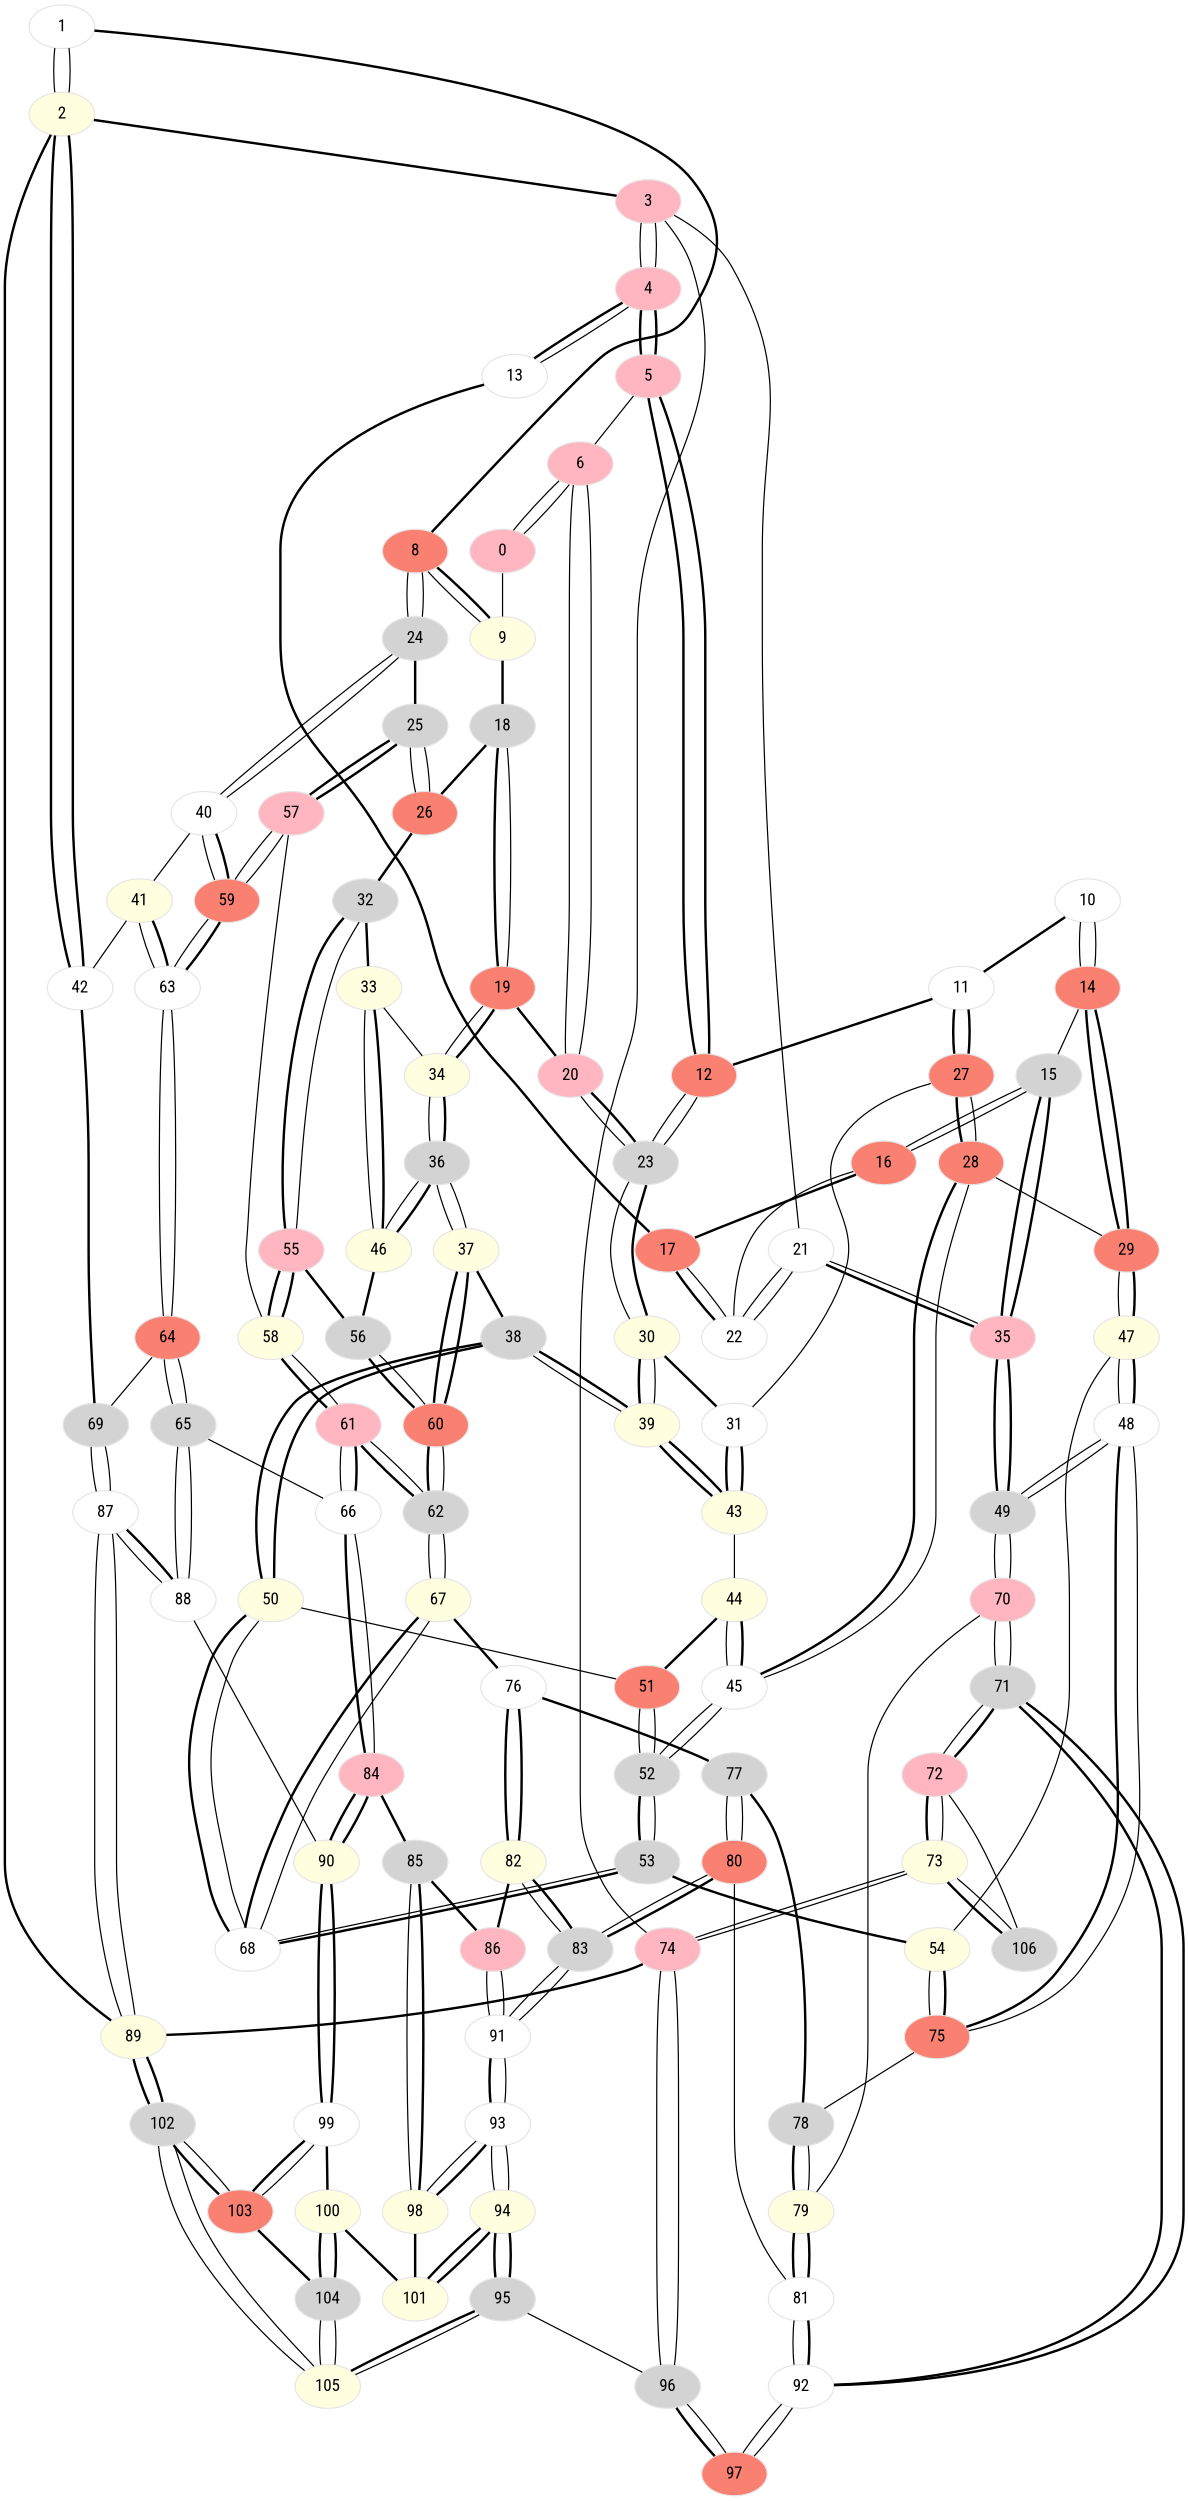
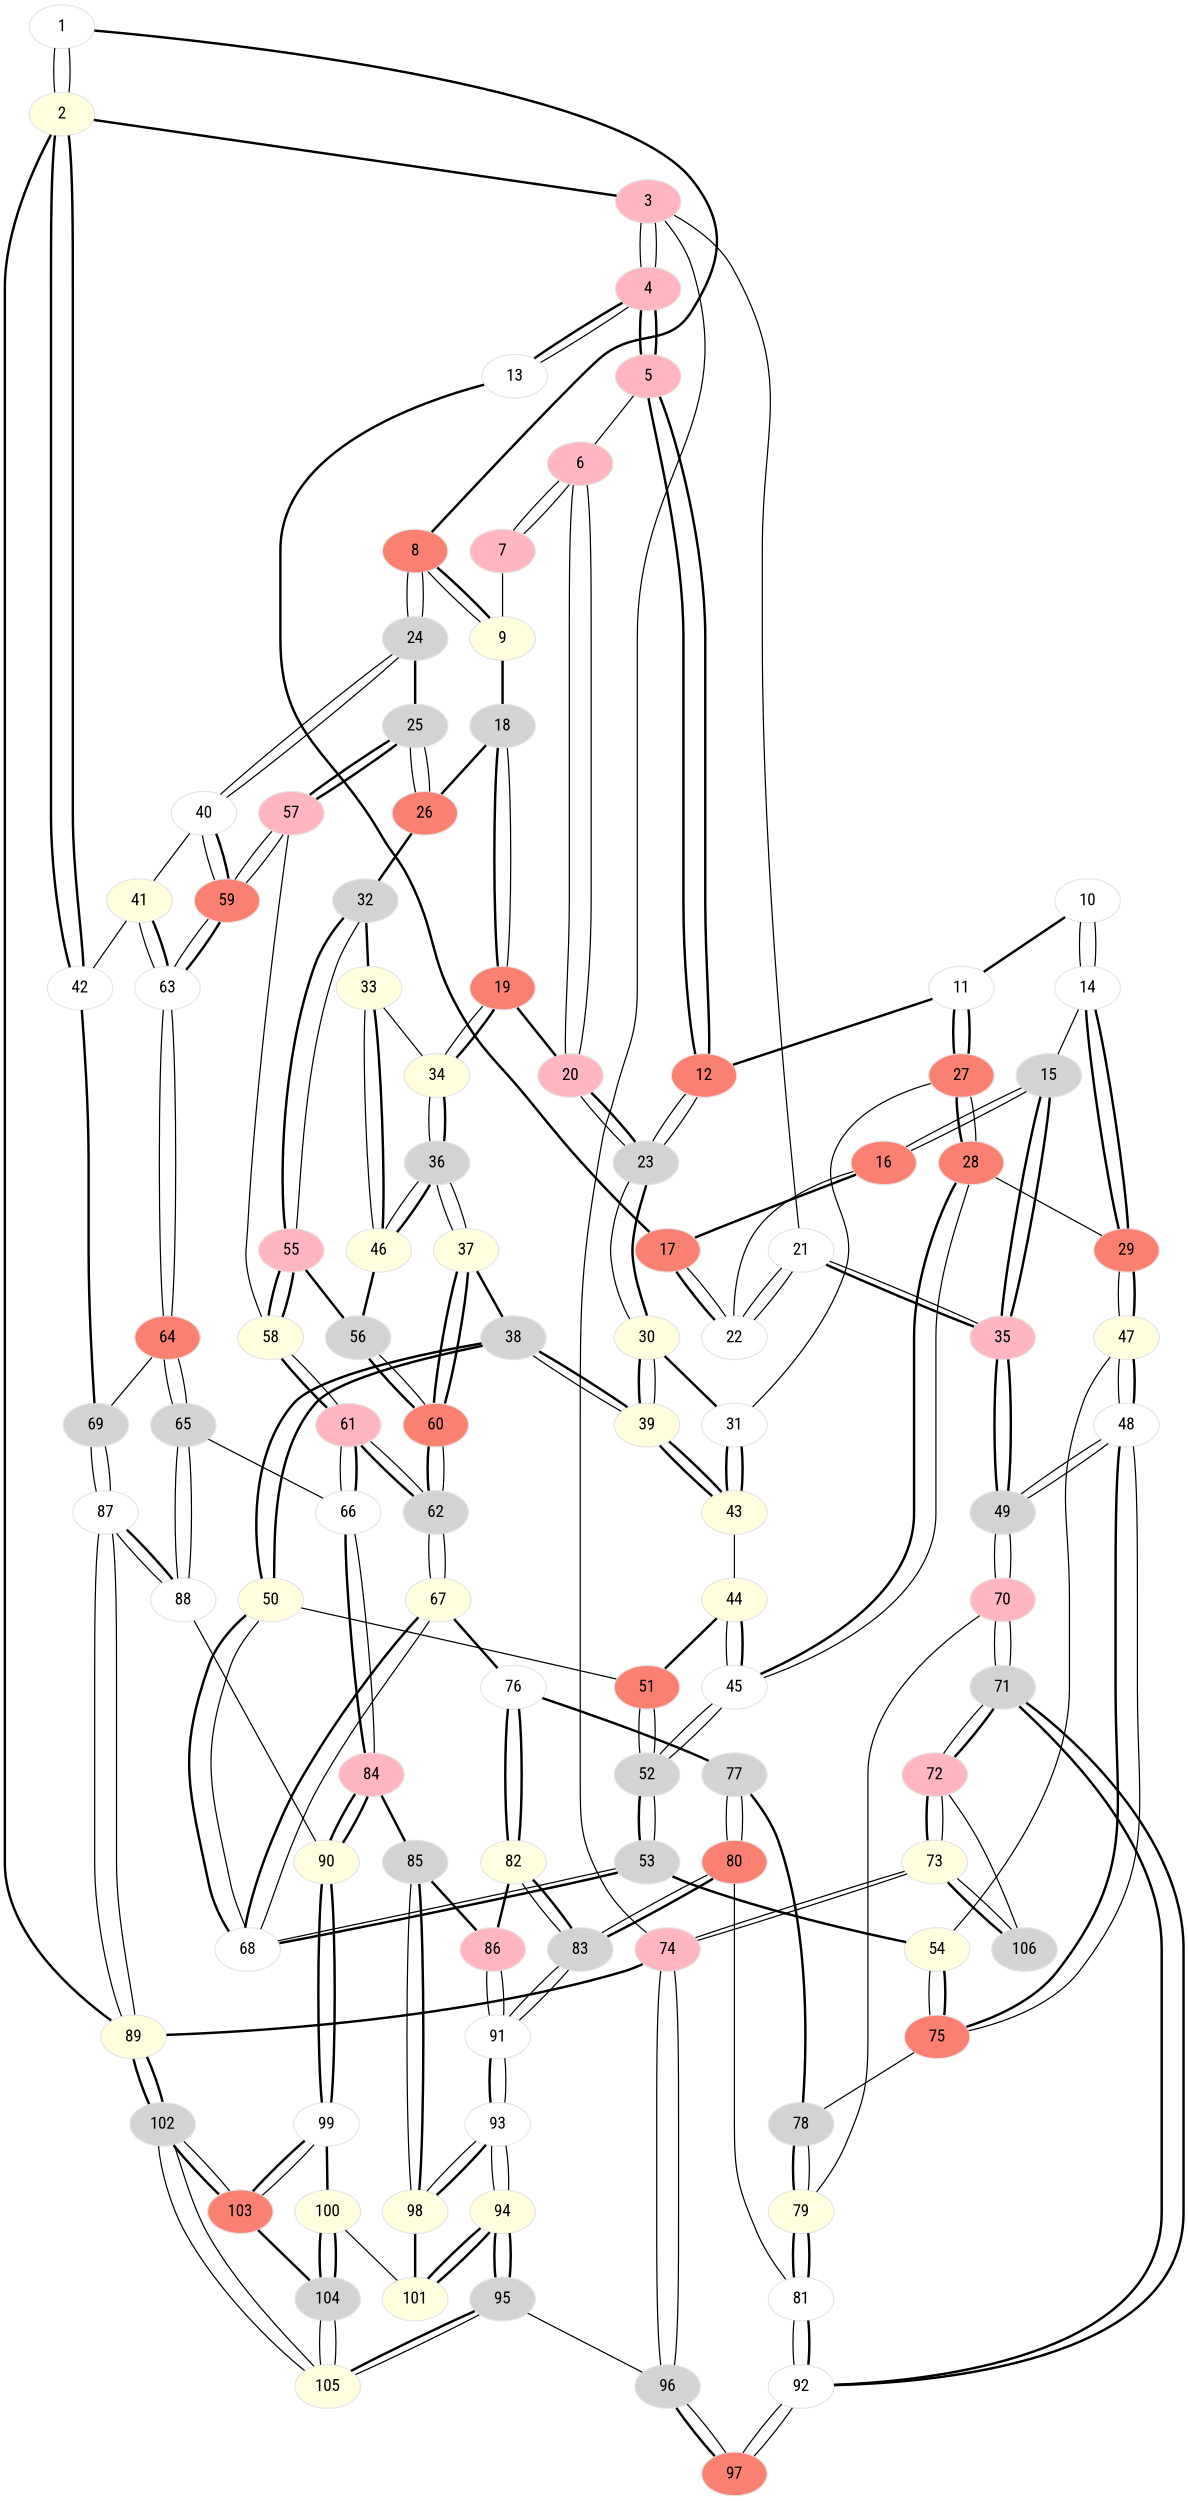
(503, 551) -> (503, 551)
(1088, 988) -> (1088, 988)
(371, 2255) -> (371, 2255)
